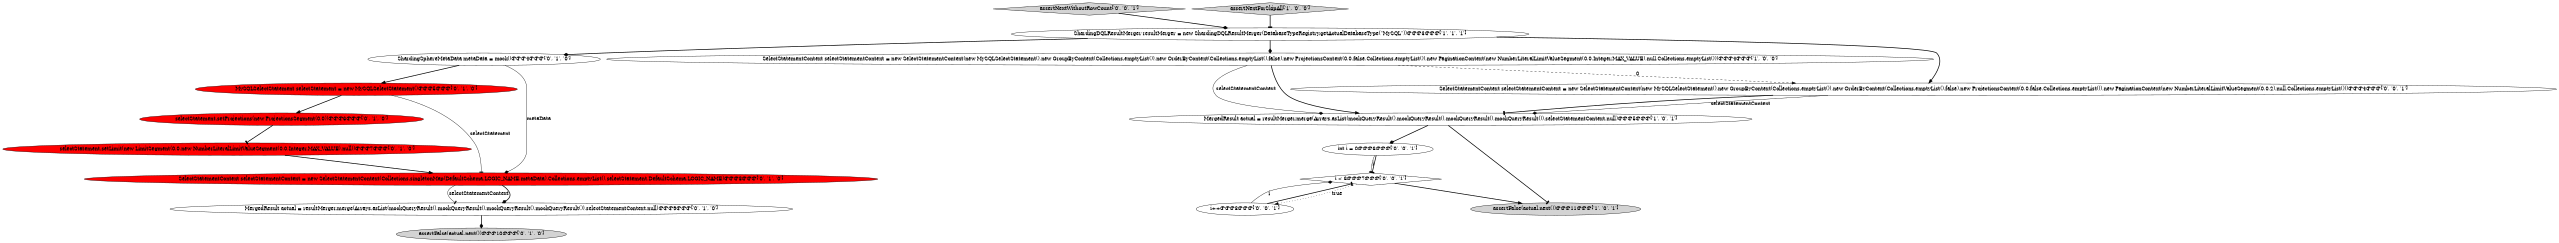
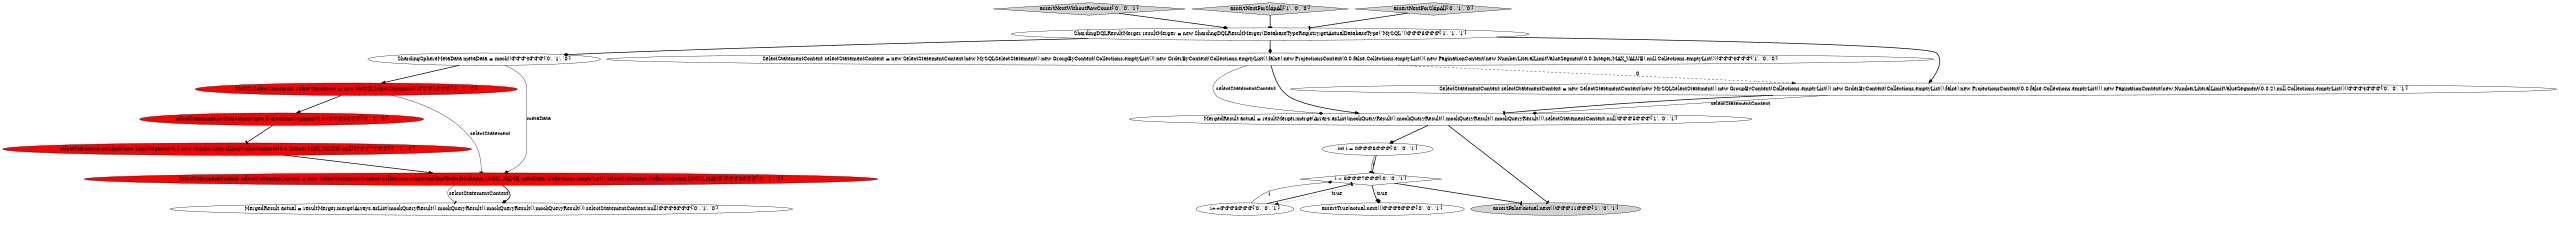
none -> (1433, 9)
(1457, 193) -> (1457, 193)
none -> (1382, 209)
(481, 234) -> none
